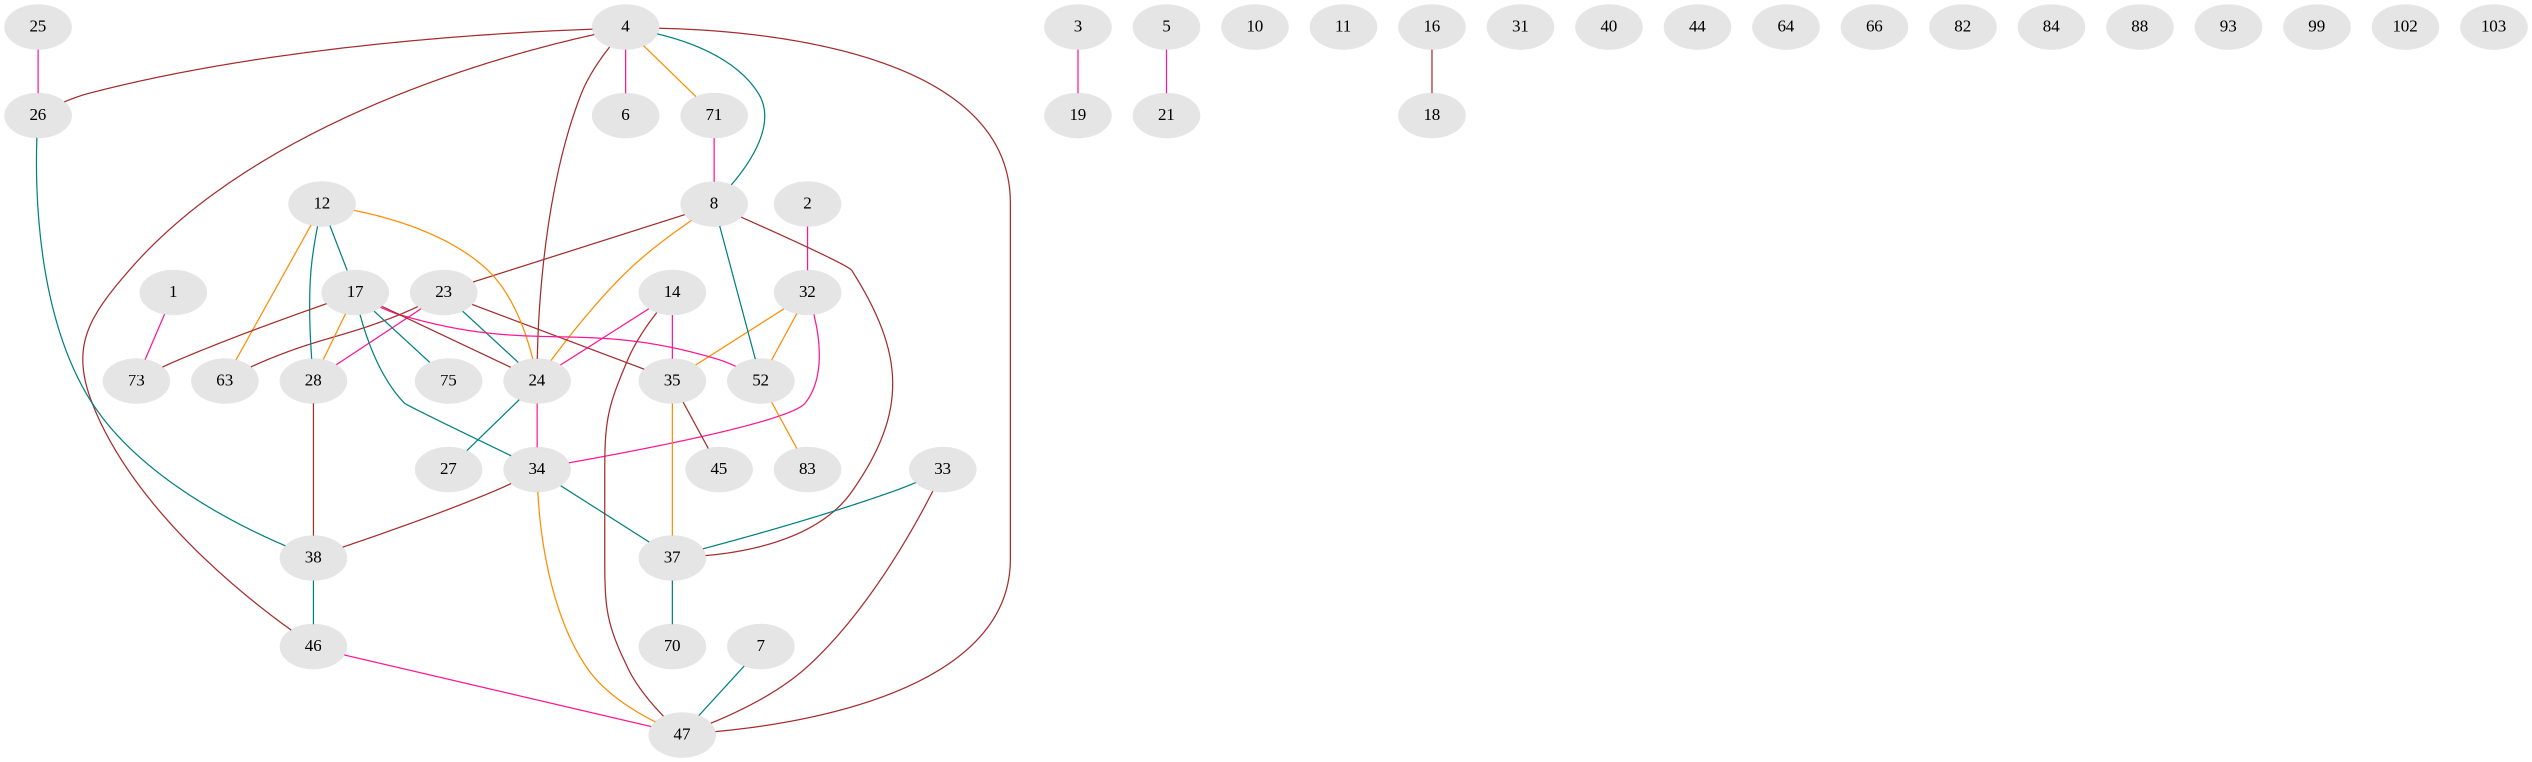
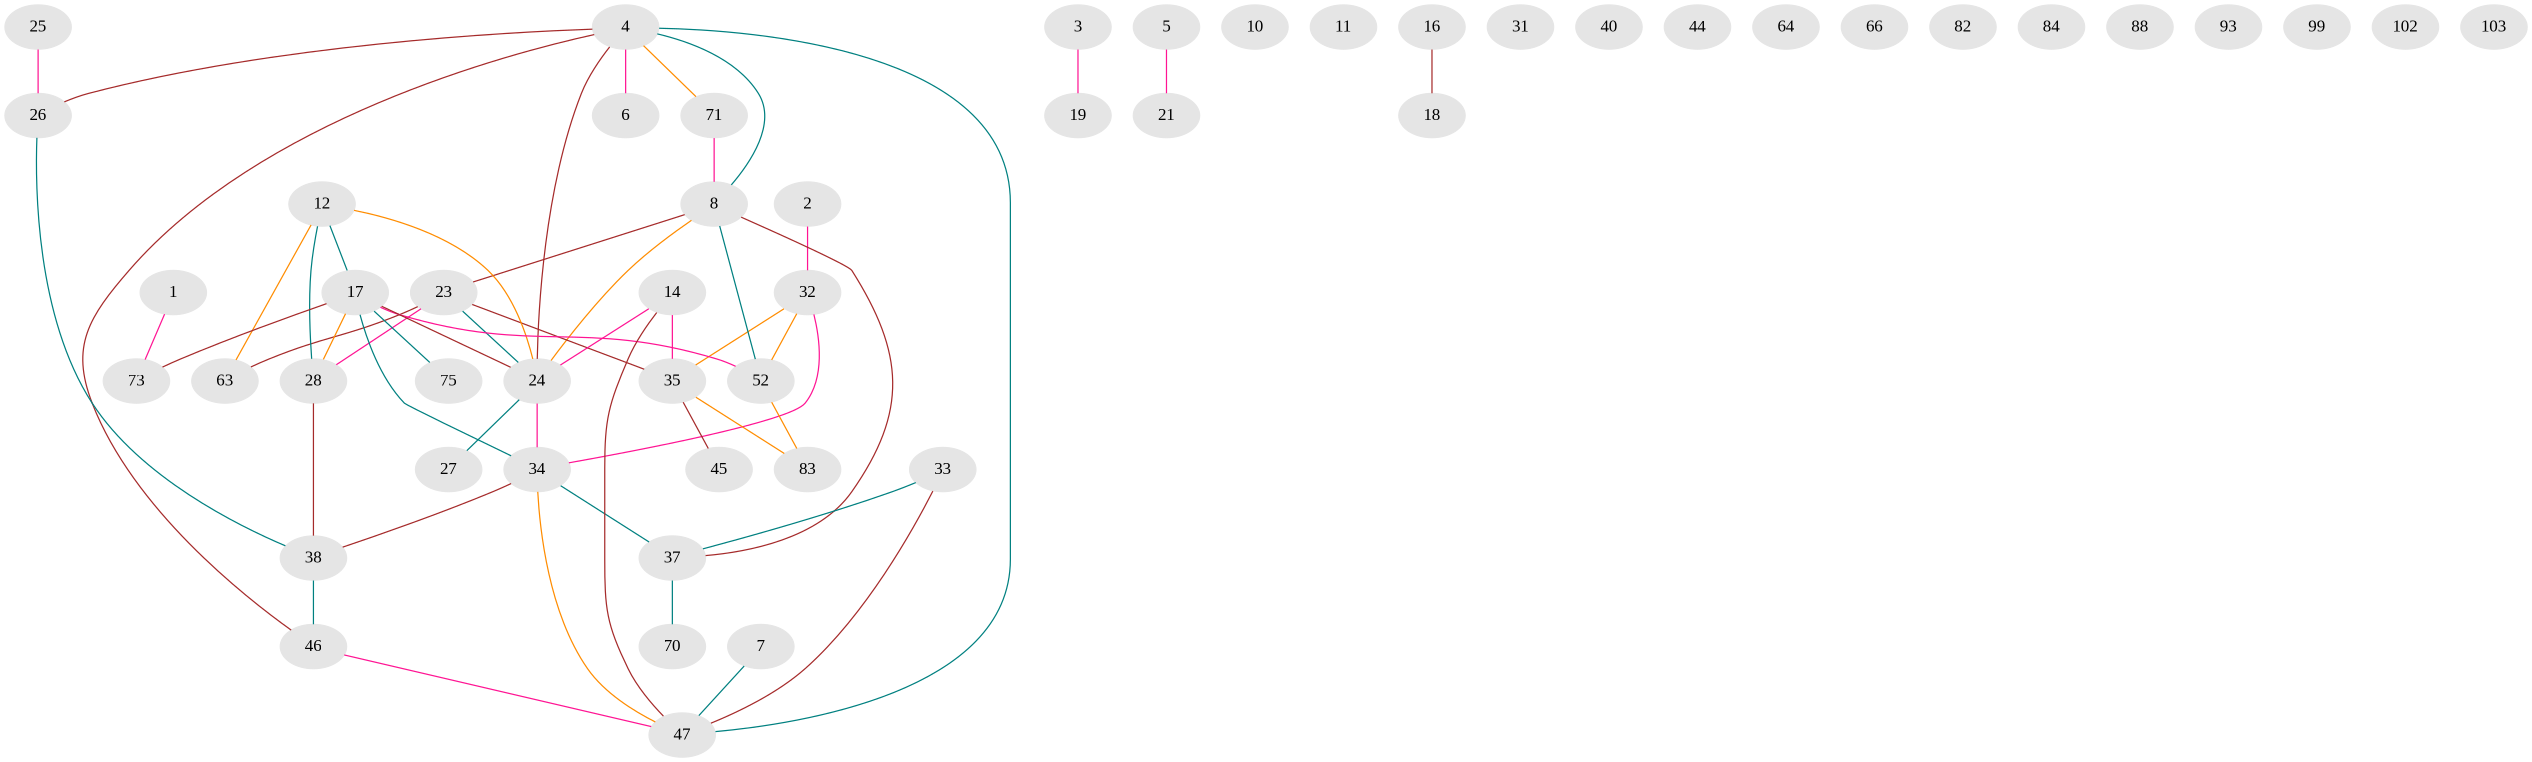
(1010, 352) -> (1010, 352)
(672, 470) -> (733, 421)
